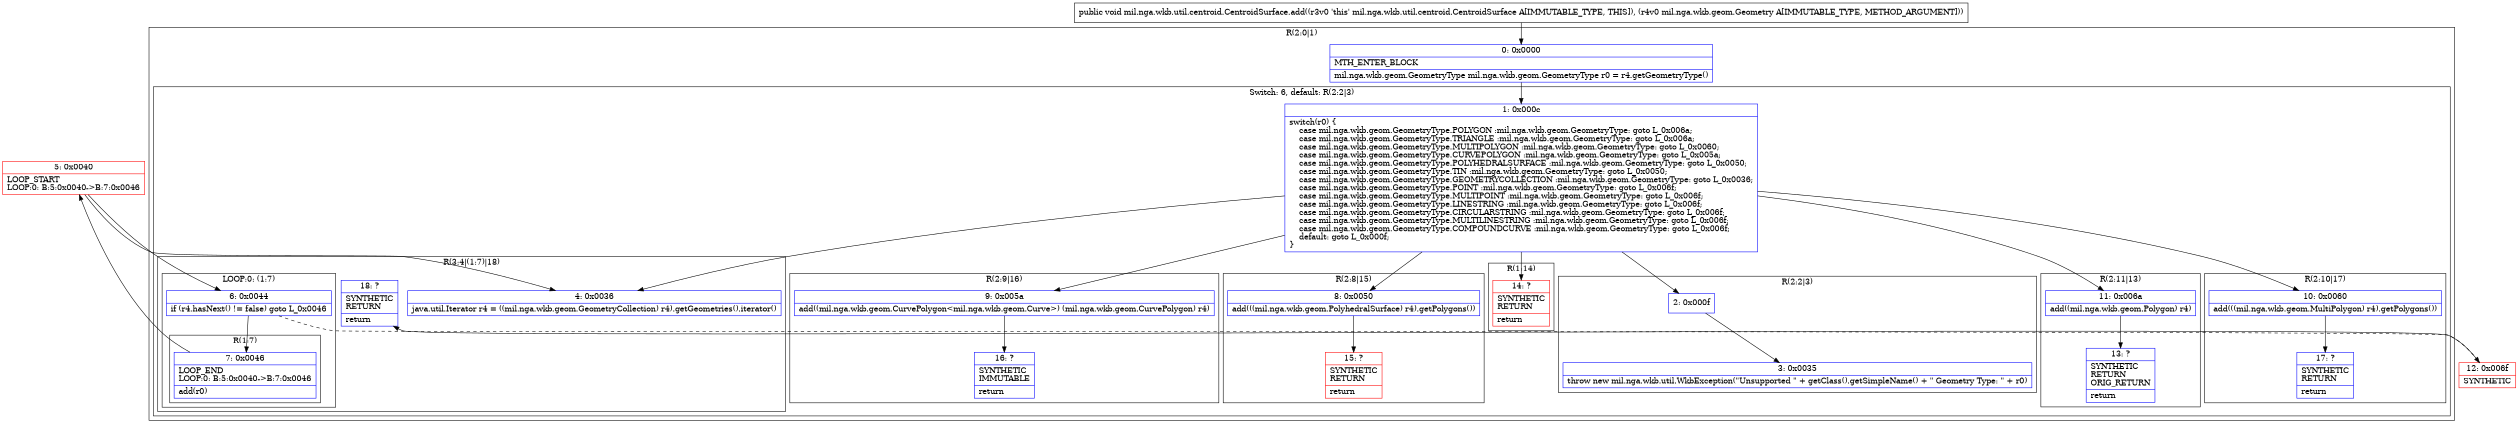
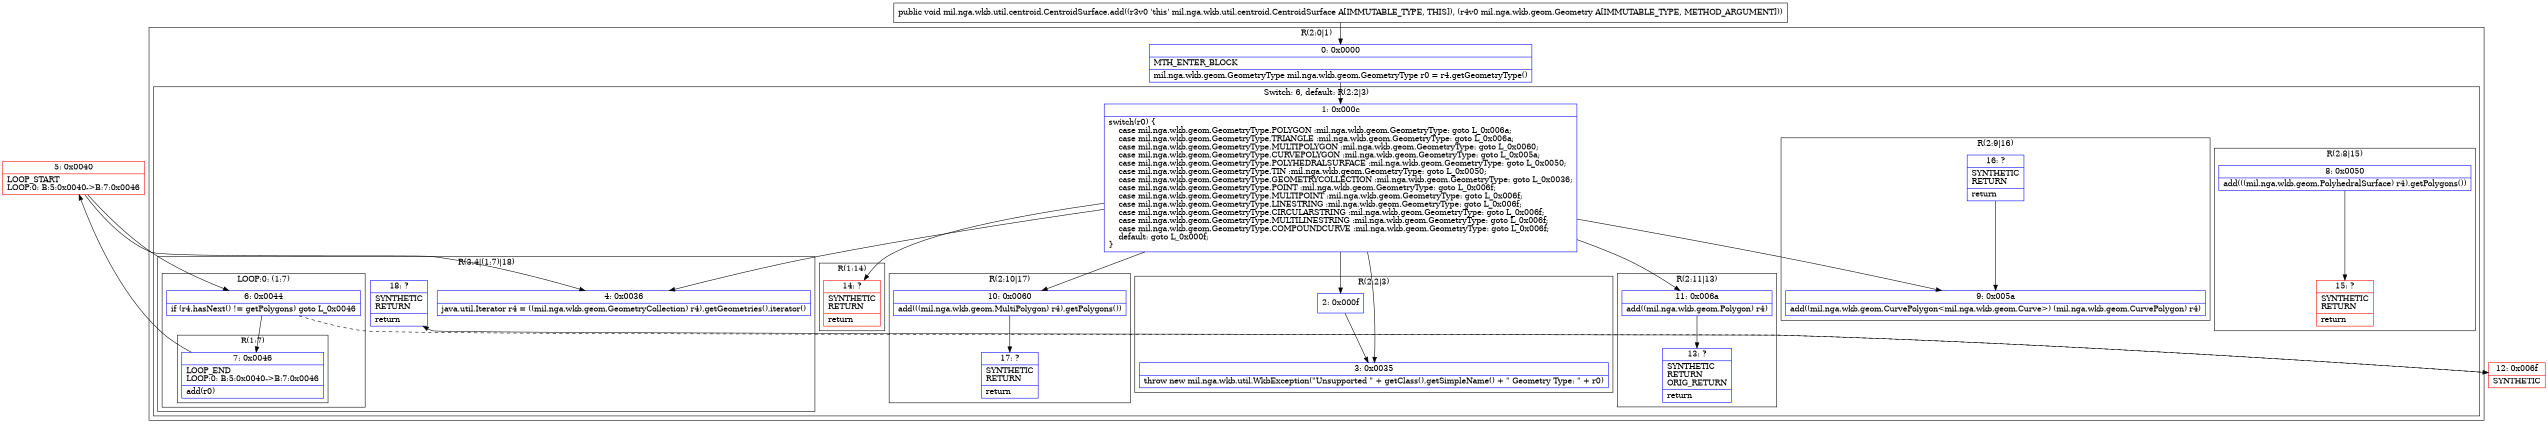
(1398, 270) -> (1374, 304)
(249, 309) -> (264, 309)
(1004, 328) -> (1996, 243)
(1004, 379) -> (1989, 182)
